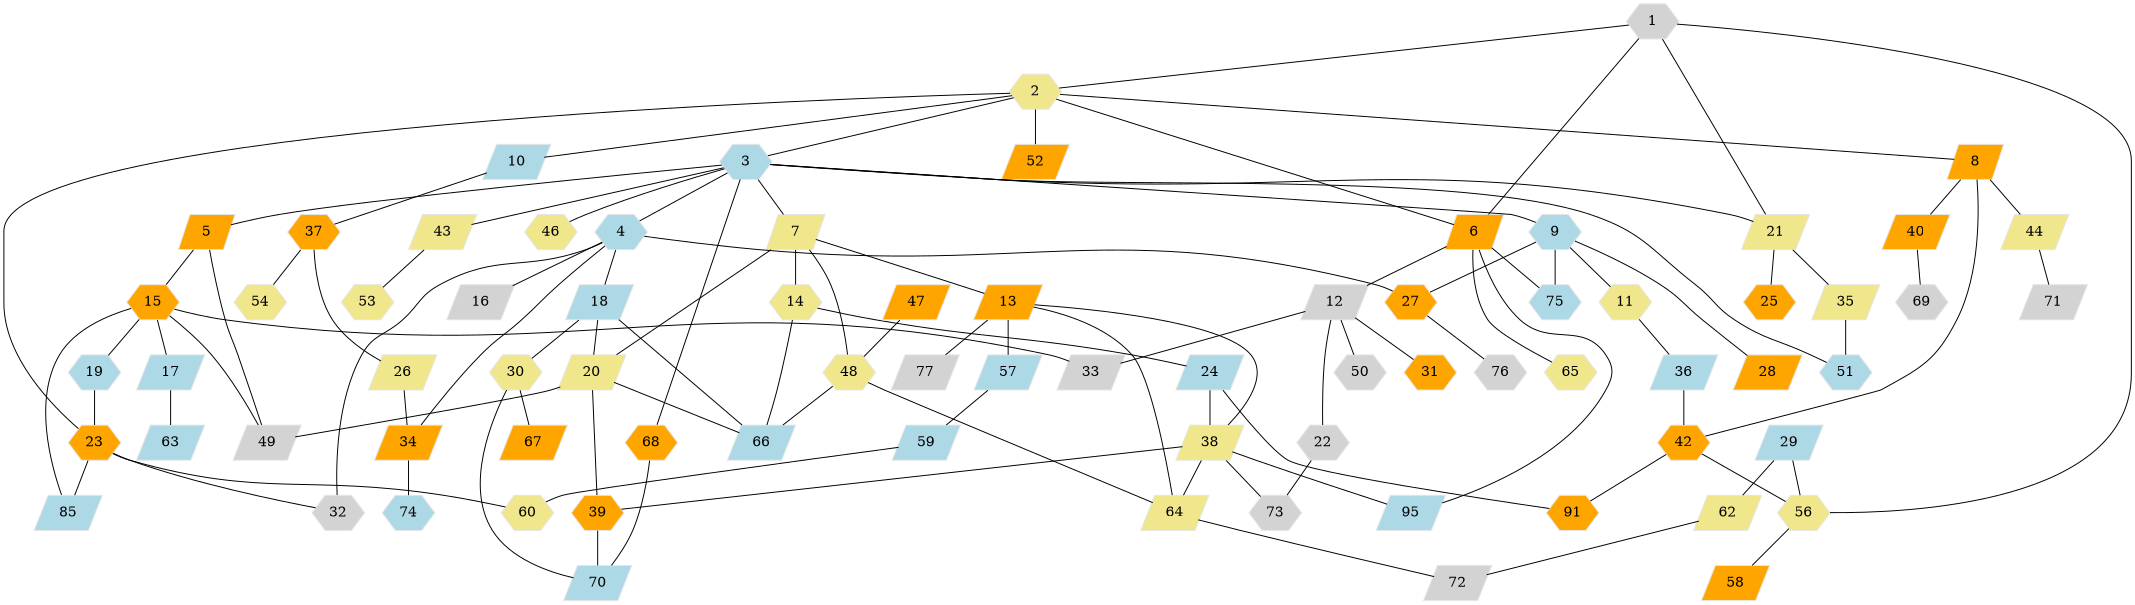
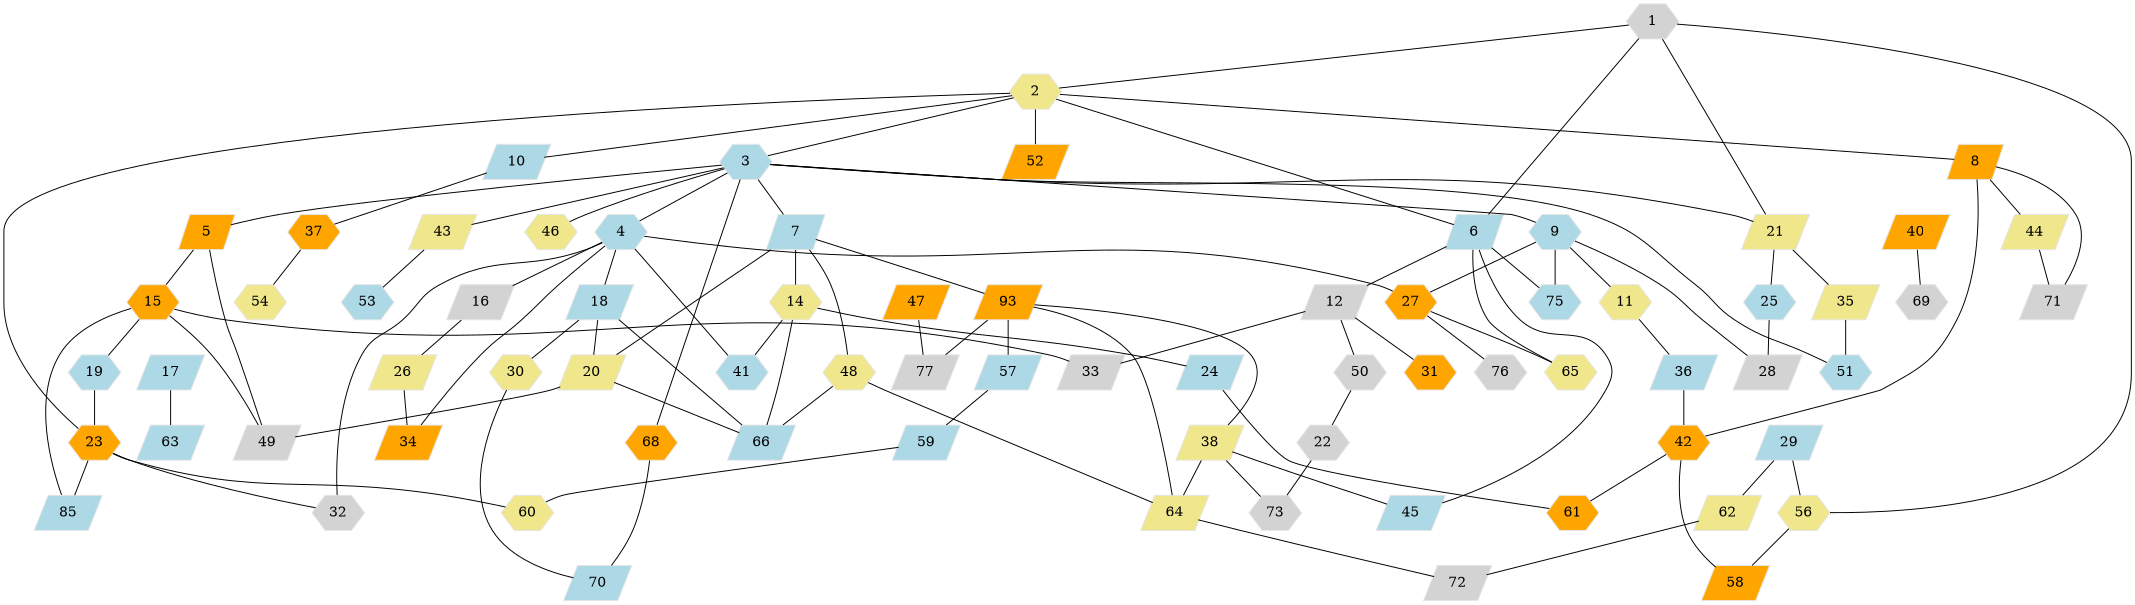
(1946, 197) -> (2069, 206)
(796, 232) -> (796, 232)
(1474, 232) -> (1474, 232)
(368, 302) -> (368, 302)
(1008, 302) -> (1008, 302)
(1770, 302) -> (1770, 302)
(330, 316) -> (438, 341)
none -> (1769, 331)
none -> (1492, 336)
(162, 337) -> none
(882, 338) -> (921, 339)
none -> (742, 372)
(1324, 372) -> (1342, 408)
(1768, 372) -> (1768, 372)
(1210, 408) -> none
(533, 443) -> none
(1744, 478) -> (1682, 516)
(409, 513) -> none
(598, 513) -> none
(1411, 513) -> (1411, 513)
(1573, 513) -> (1573, 513)
